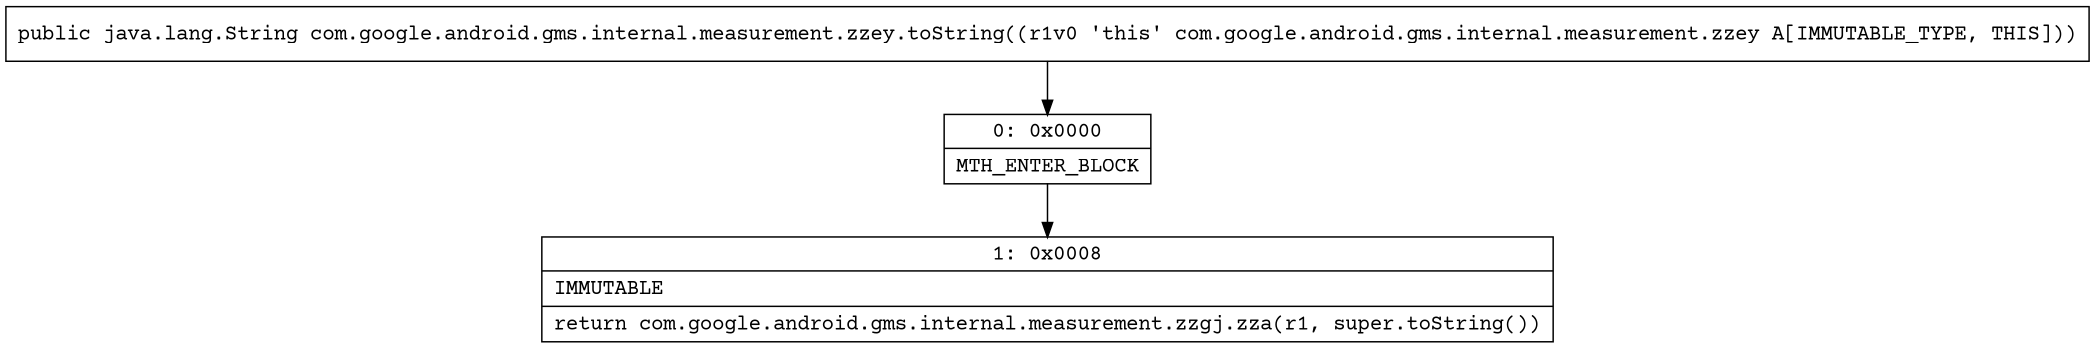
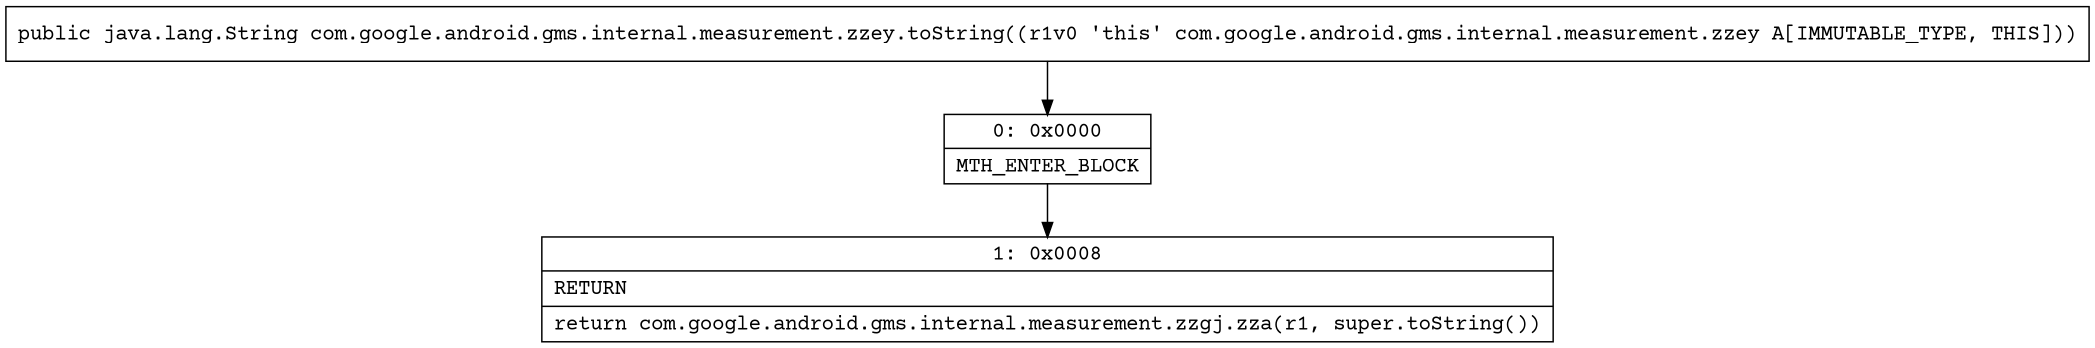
(609, 288) -> (591, 288)
